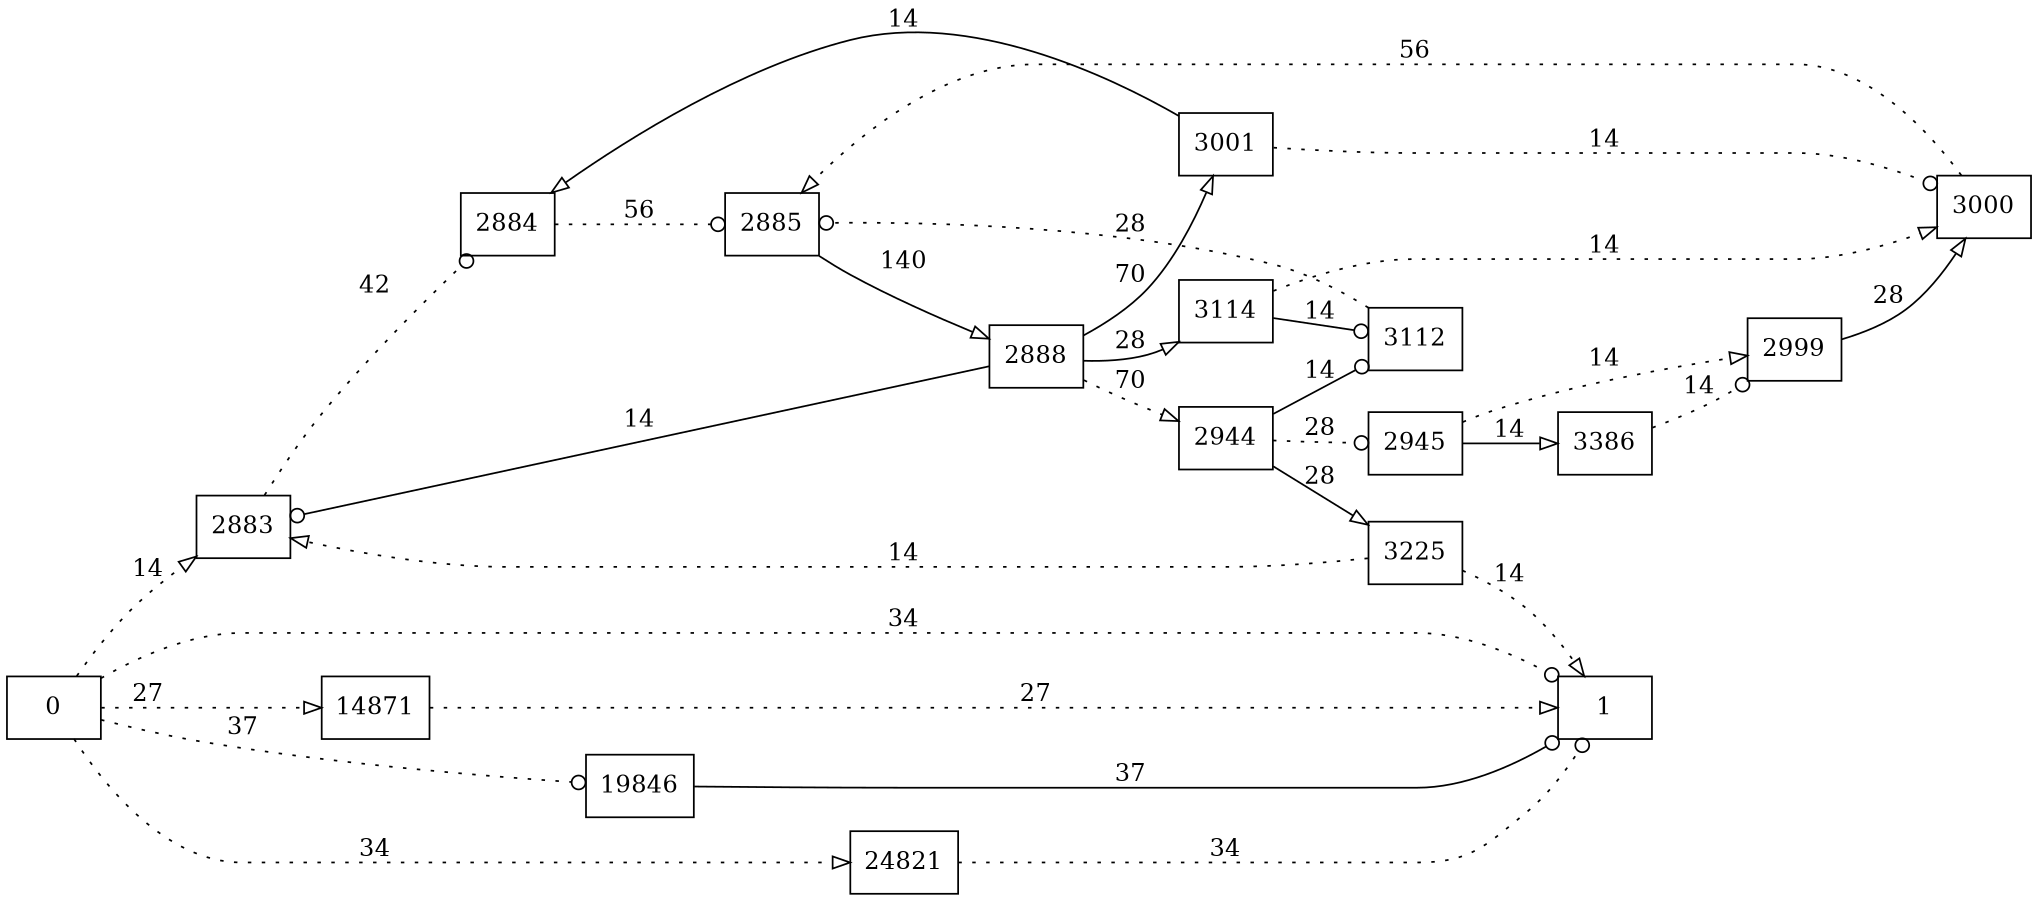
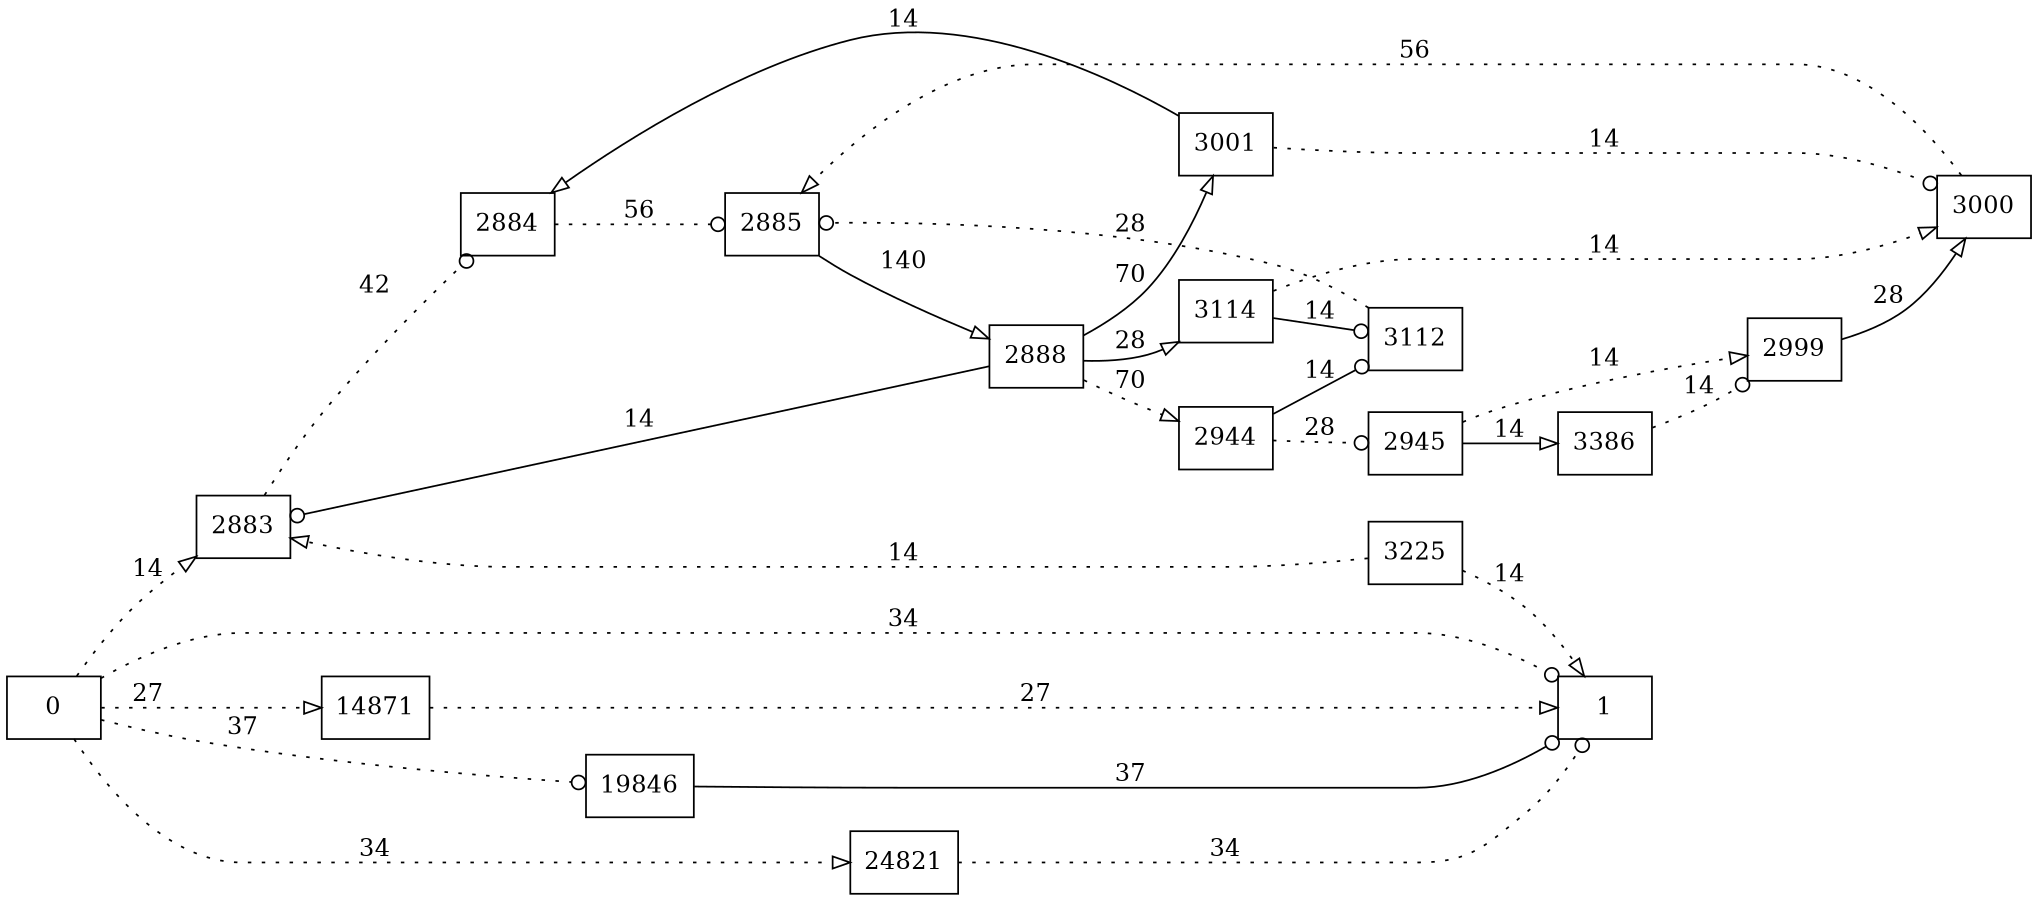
(1313, 491) -> none
